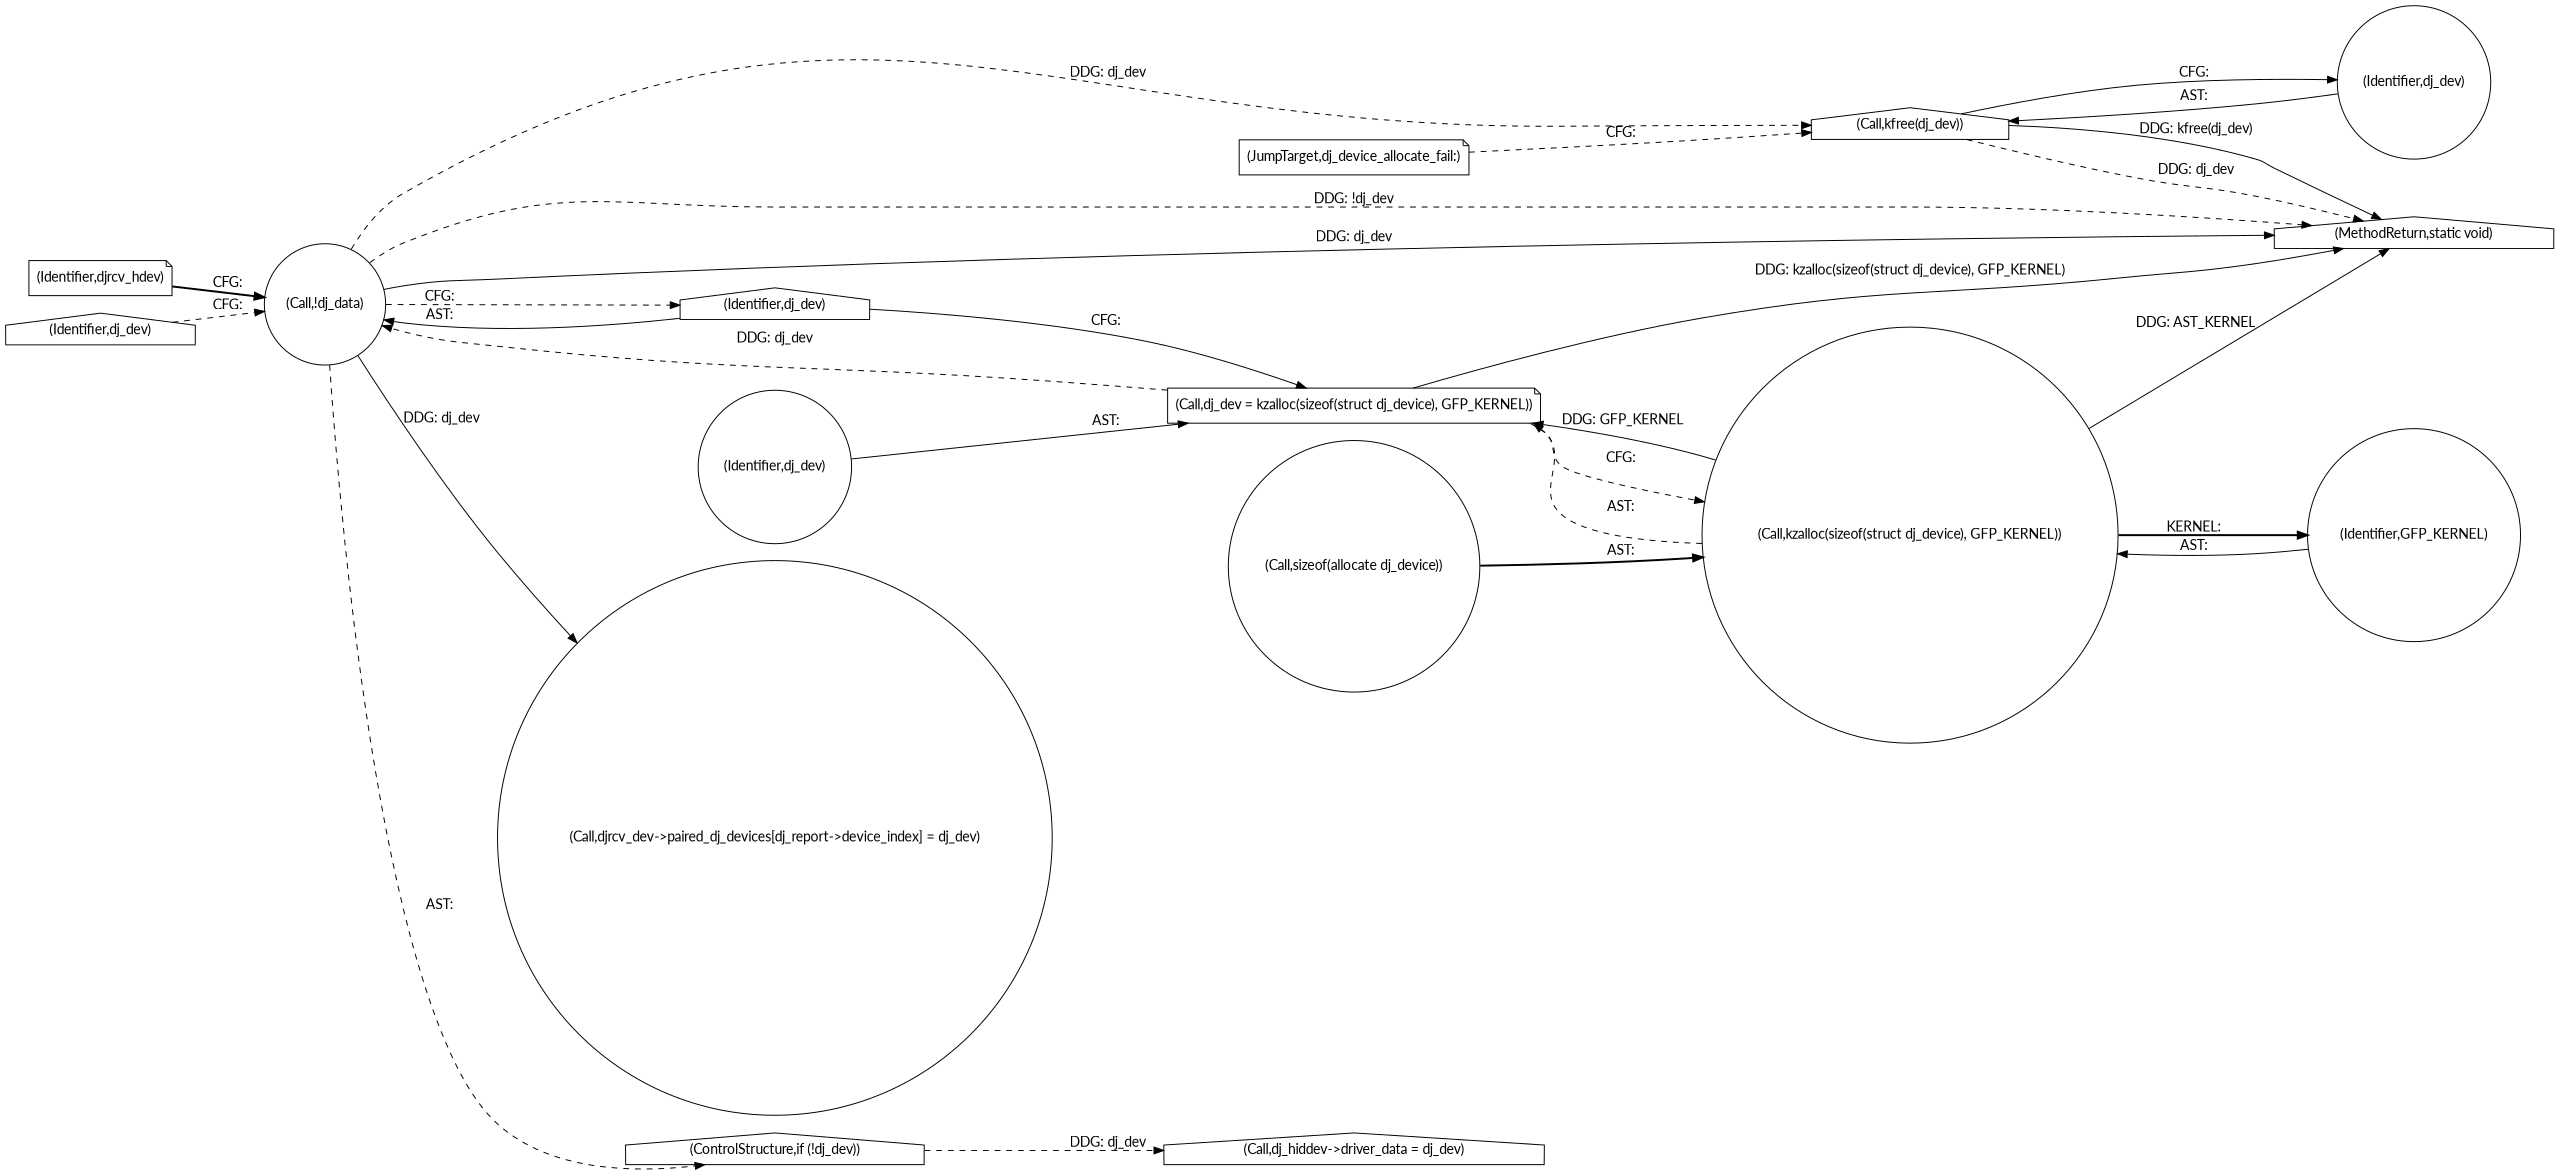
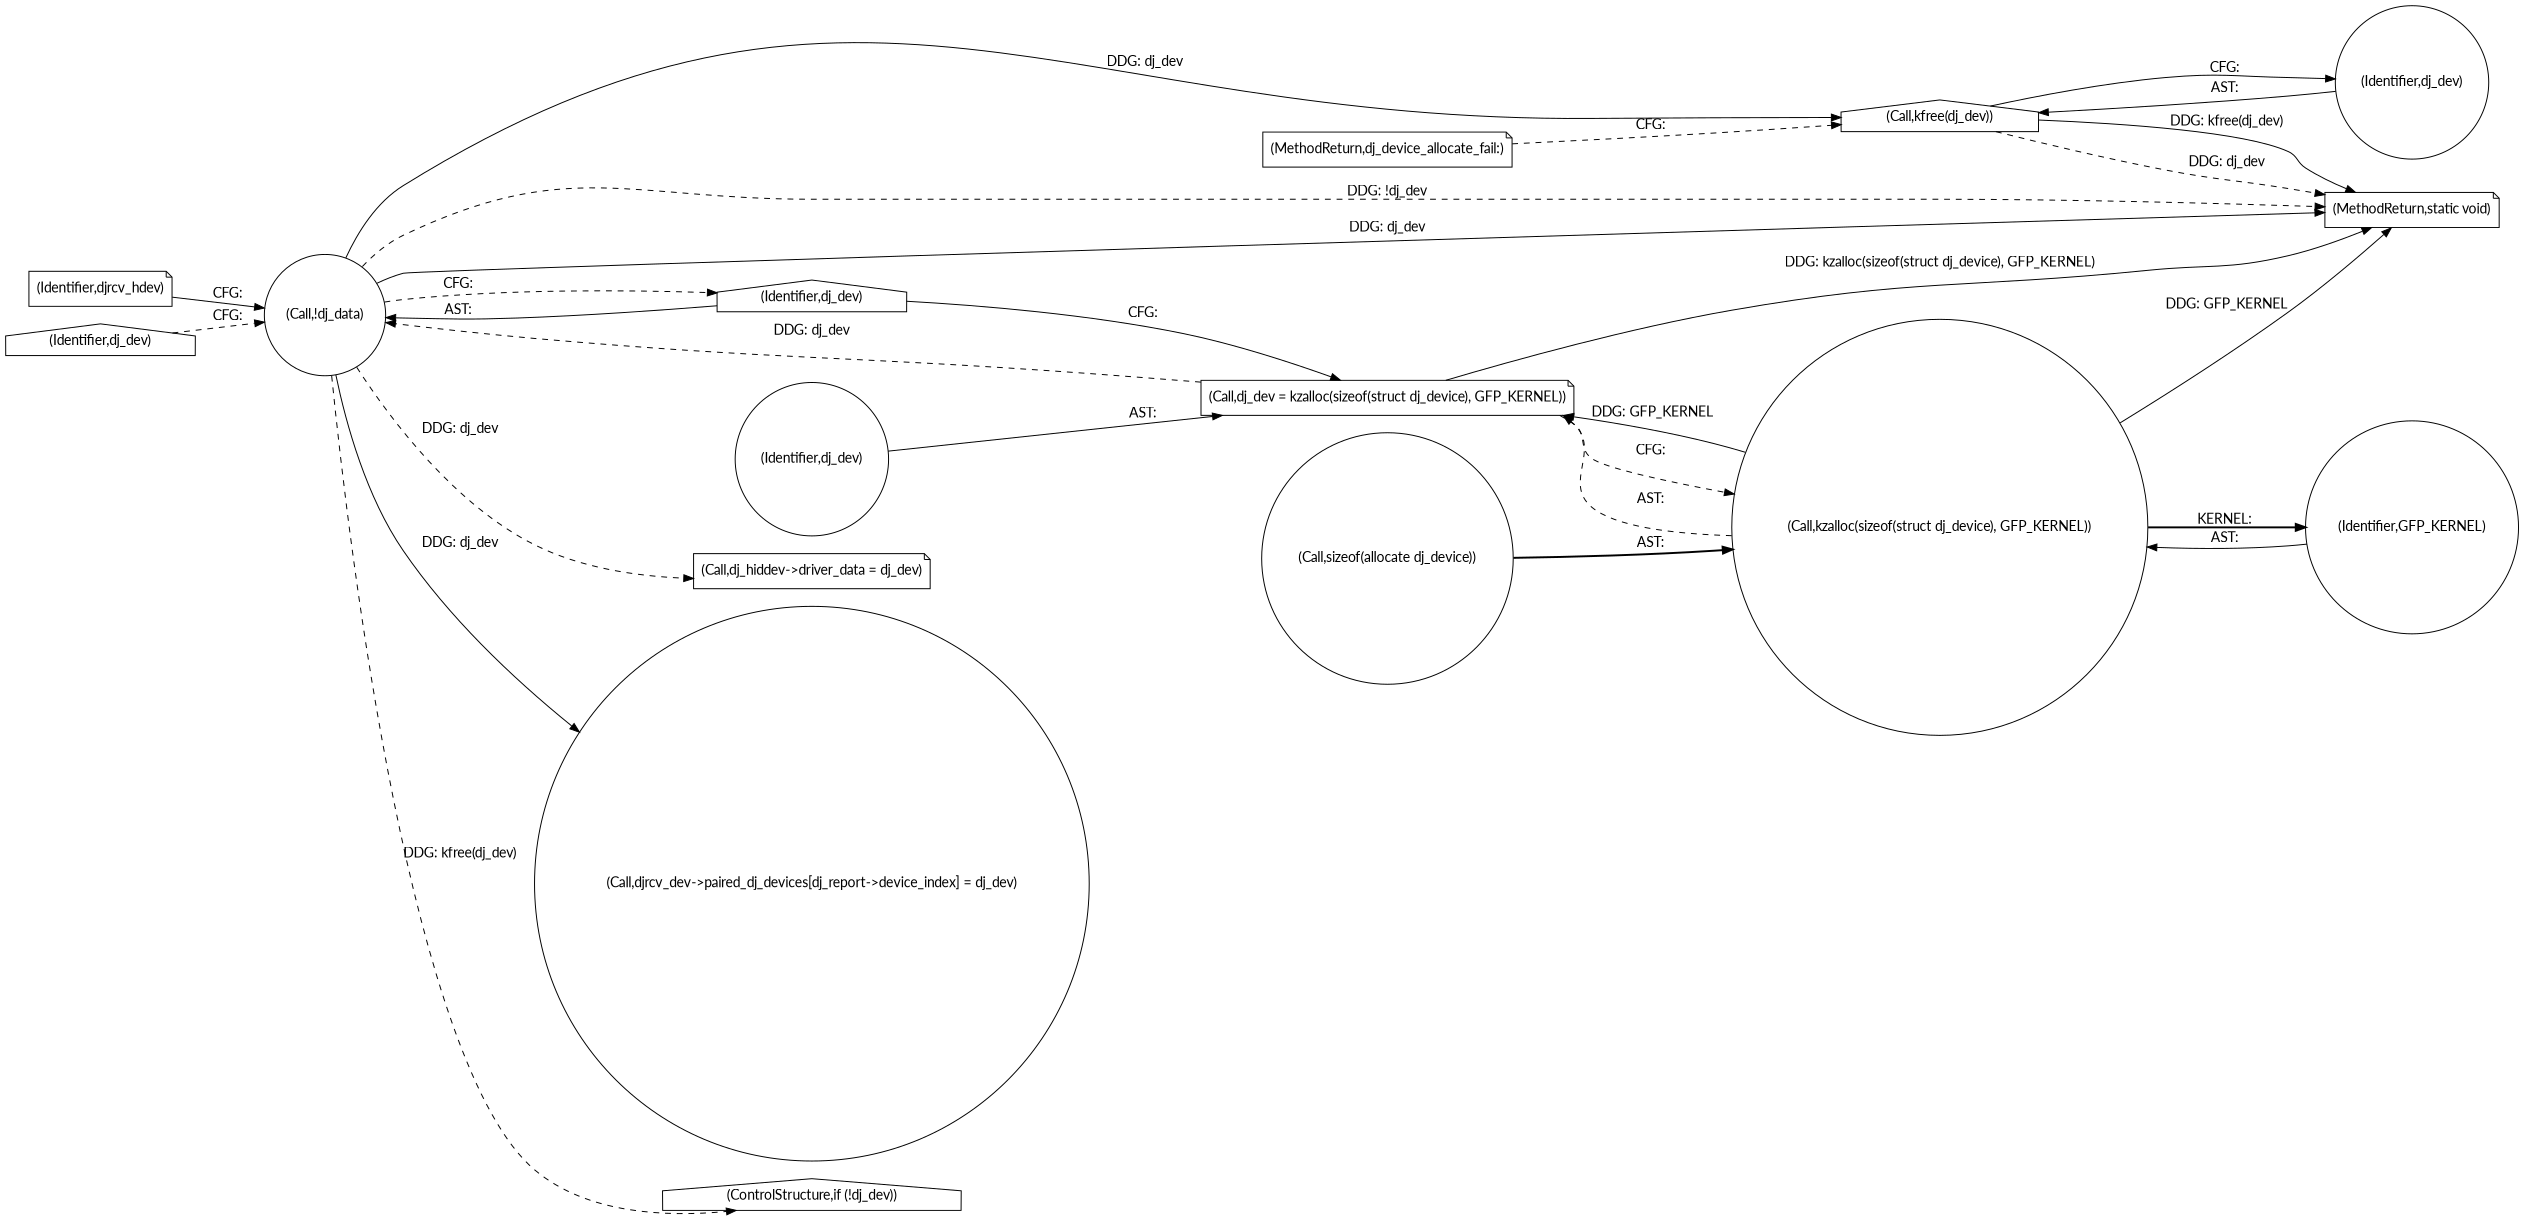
(1052, 77) -> (1058, 62)
(1354, 157) -> (1387, 150)
(2414, 234) -> (2412, 210)
(213, 291) -> (213, 302)
(2196, 323) -> (2227, 305)
(442, 906) -> (460, 854)
(1039, 1150) -> (492, 518)
(1354, 1150) -> (812, 571)
